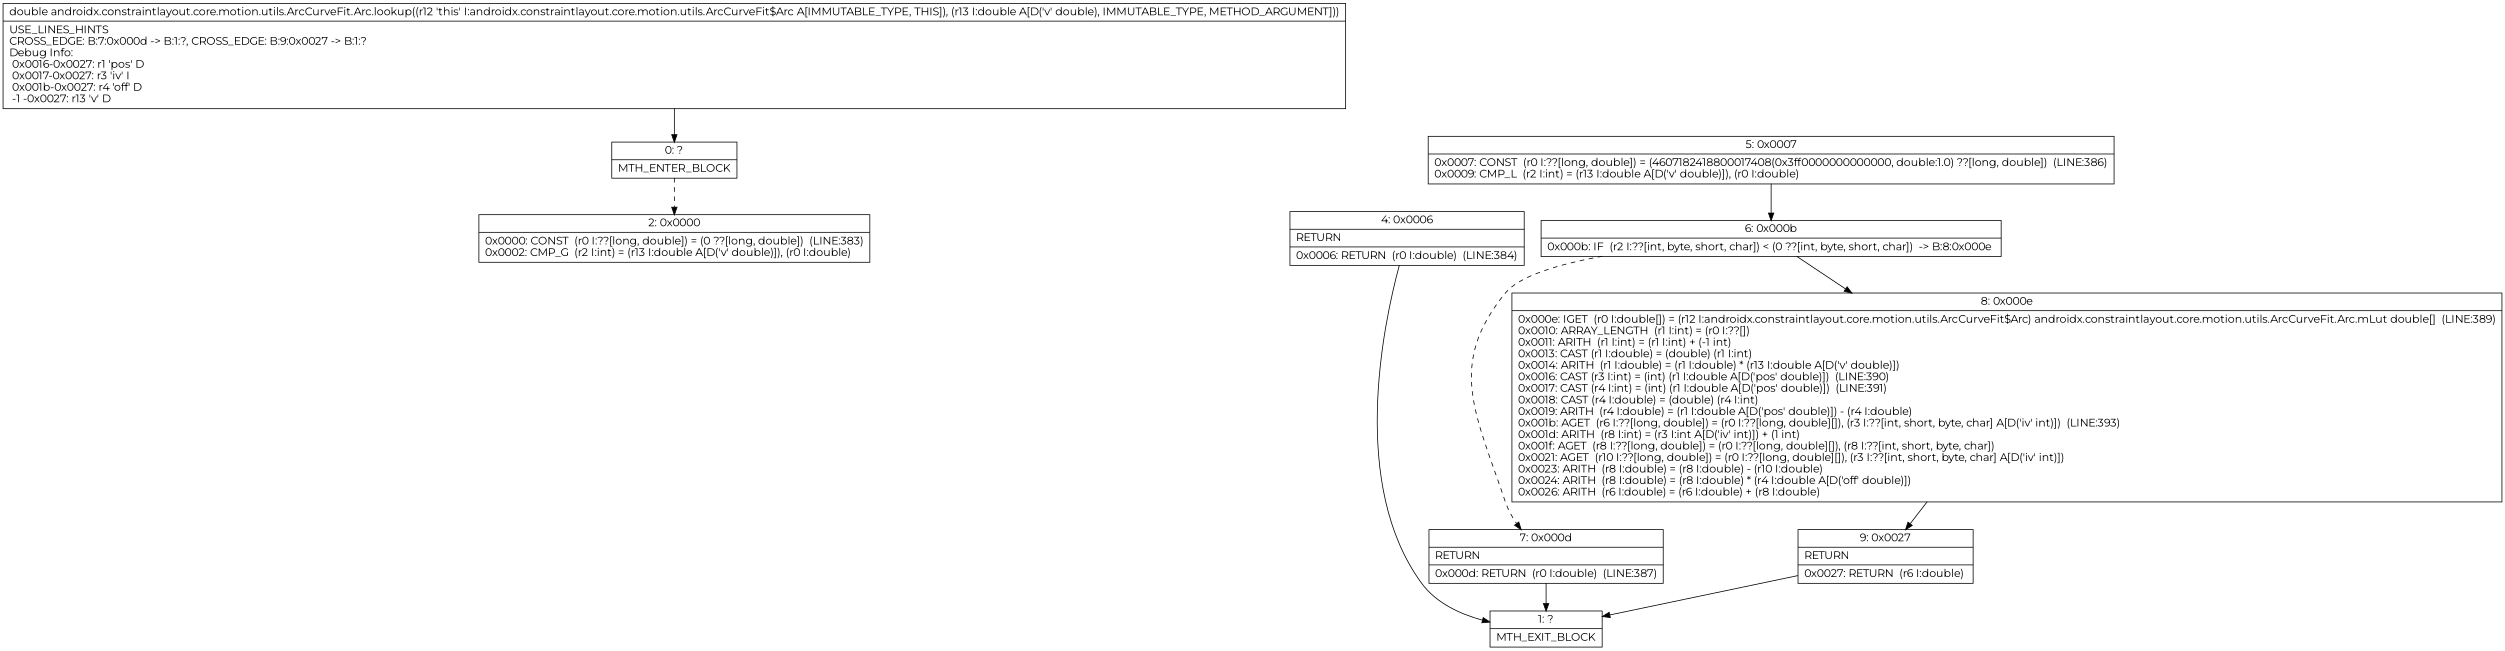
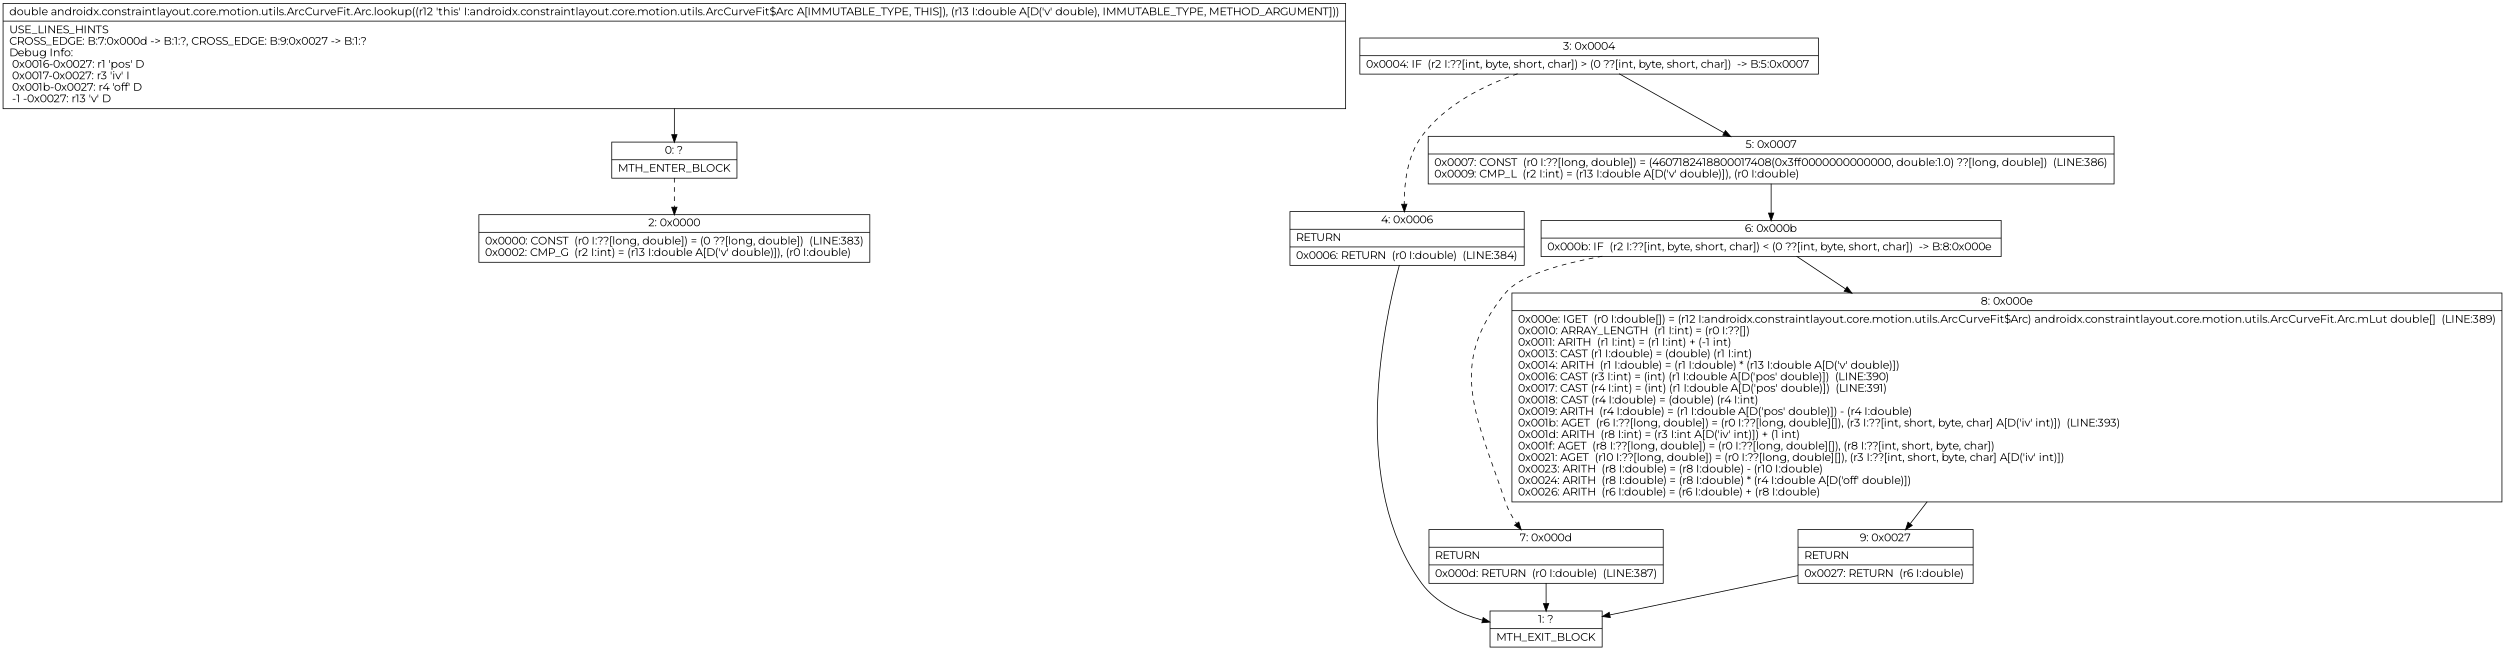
none -> (1589, 56)
